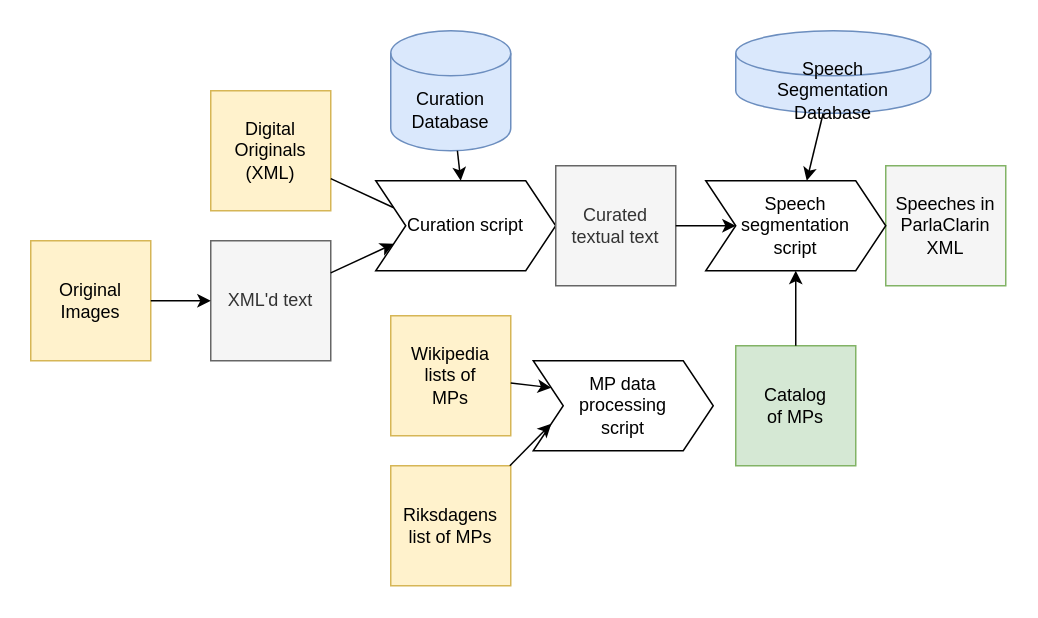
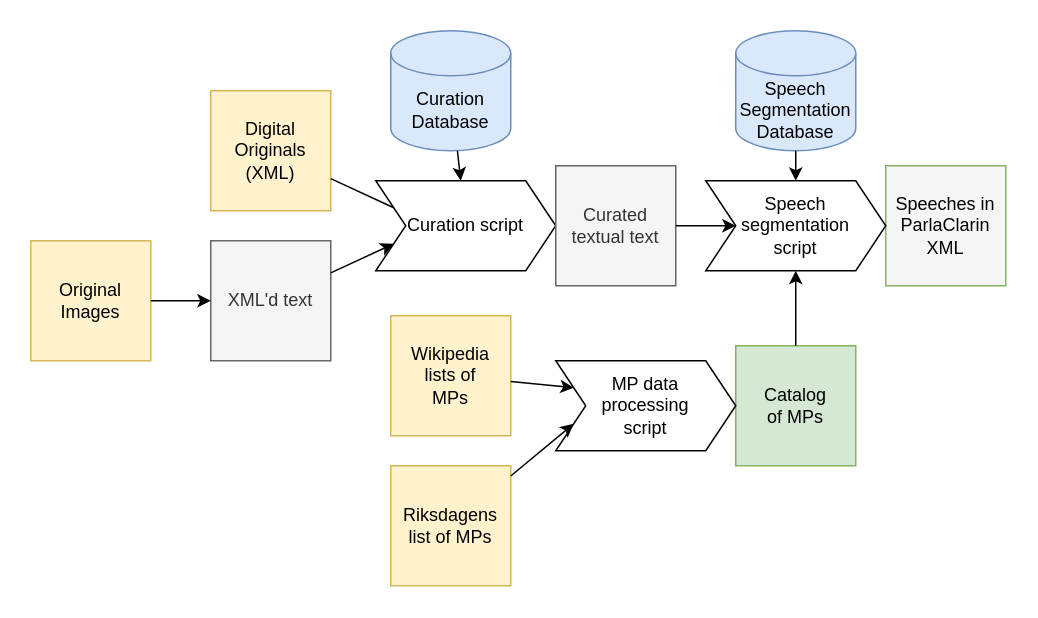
(833, 72) -> (796, 91)
(623, 406) -> (646, 406)
